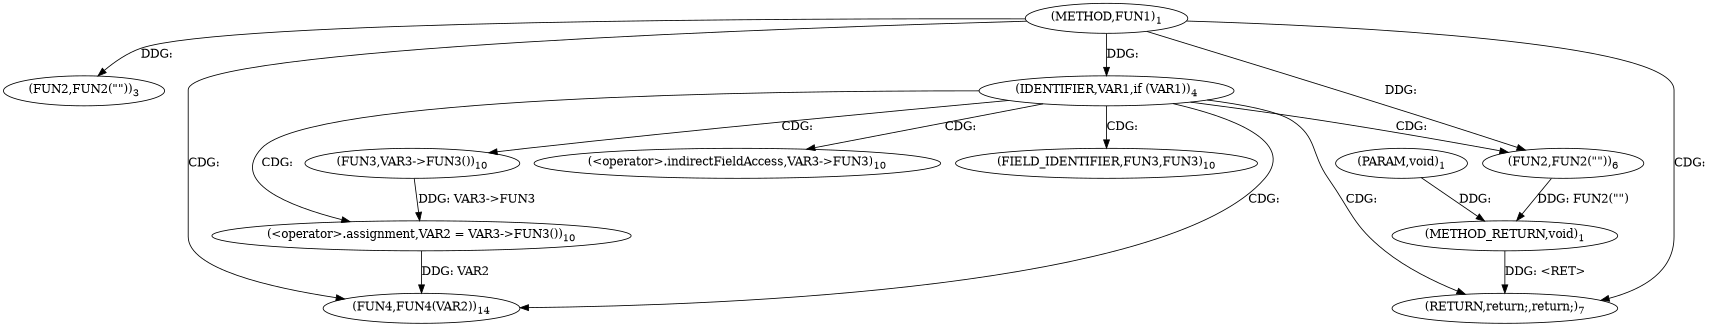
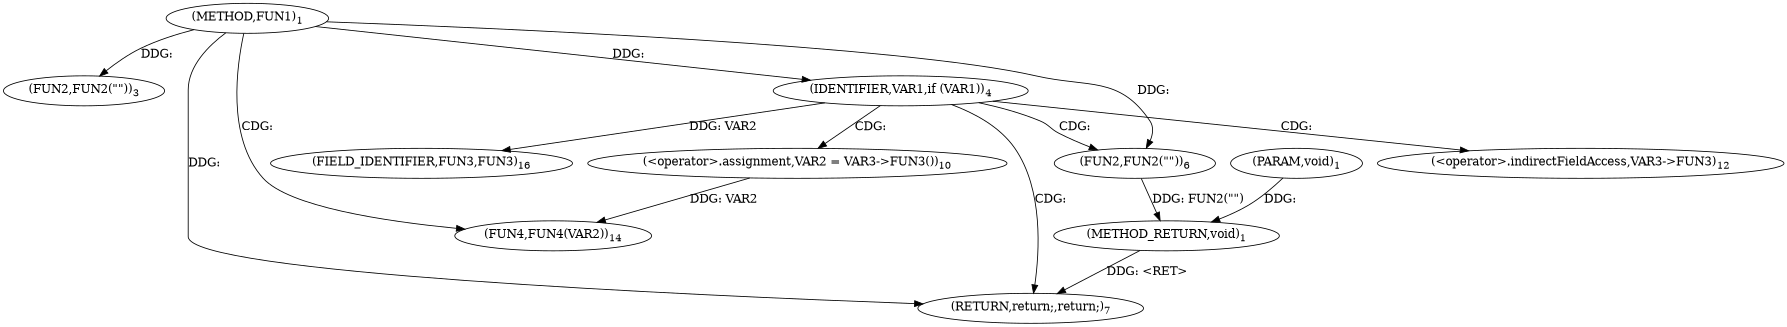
(1124, 127) -> (723, 127)
(880, 162) -> (1724, 162)
(1209, 162) -> (524, 162)
(412, 163) -> none
(1692, 163) -> (206, 163)
(977, 277) -> none
